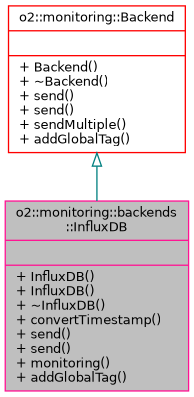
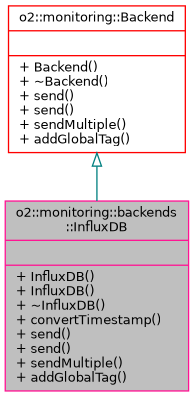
(64, 363) -> (69, 363)
